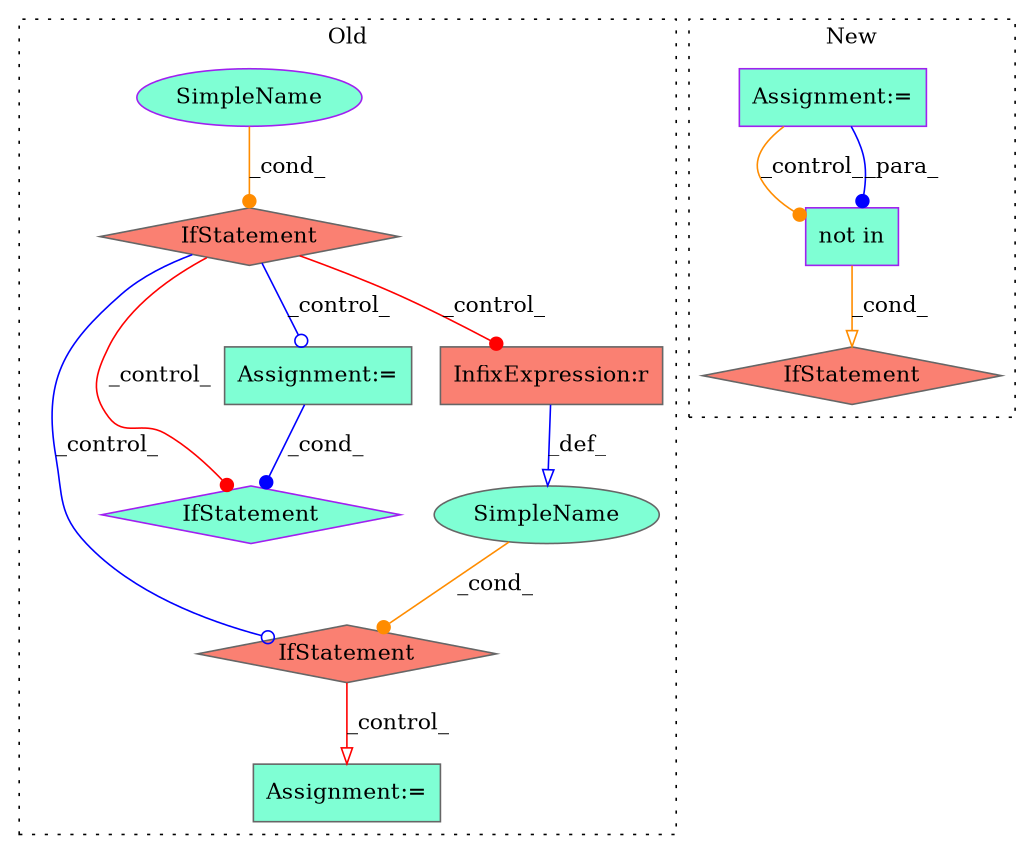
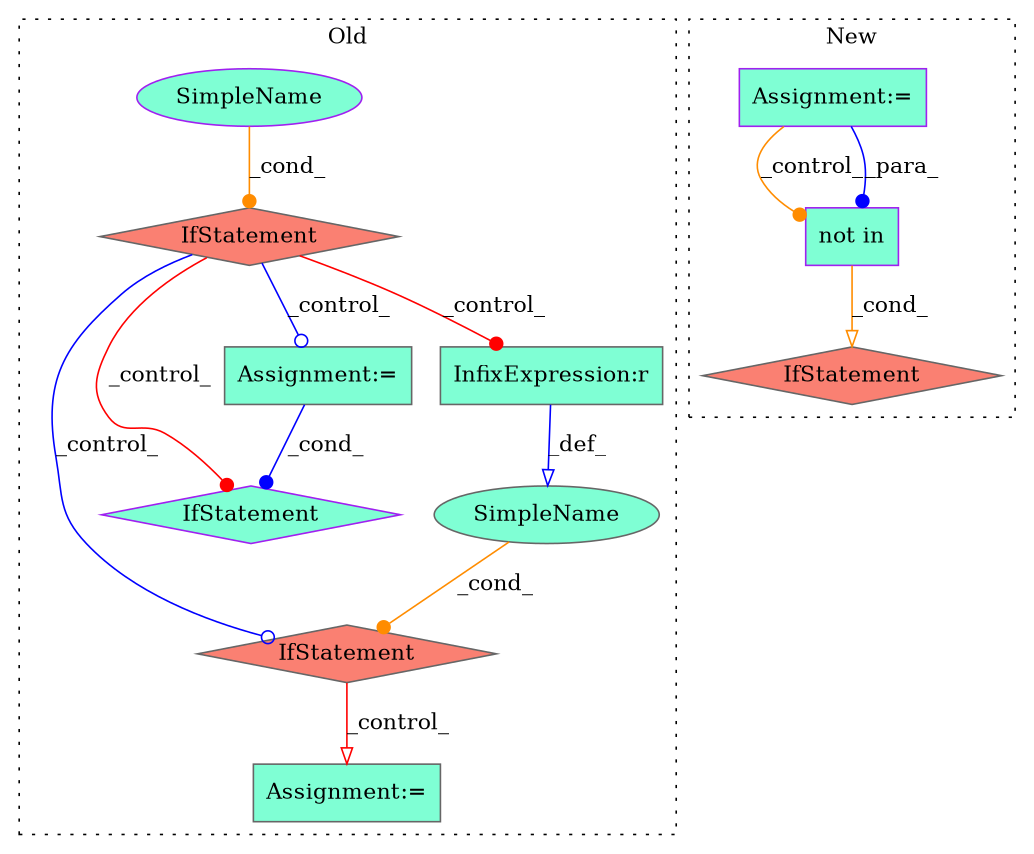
(552, 376) -> (552, 376)
